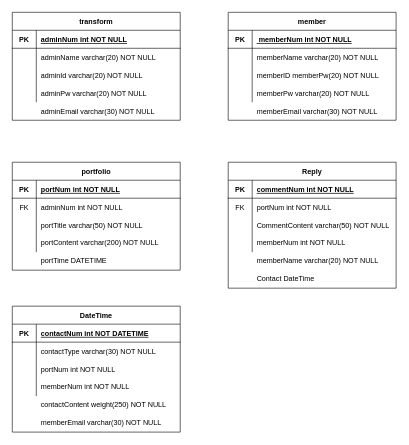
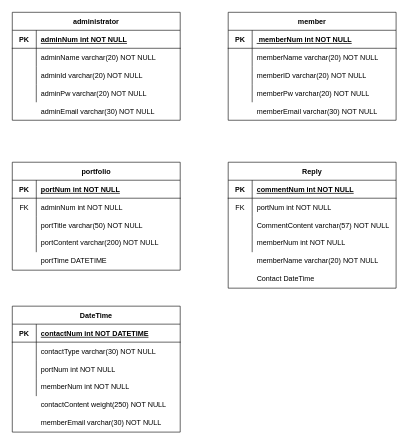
(96, 22) -> (96, 22)
(316, 76) -> (314, 76)
(327, 226) -> (327, 226)
